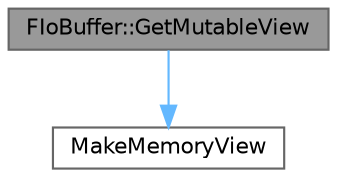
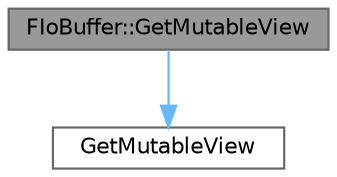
(169, 148) -> (169, 148)
